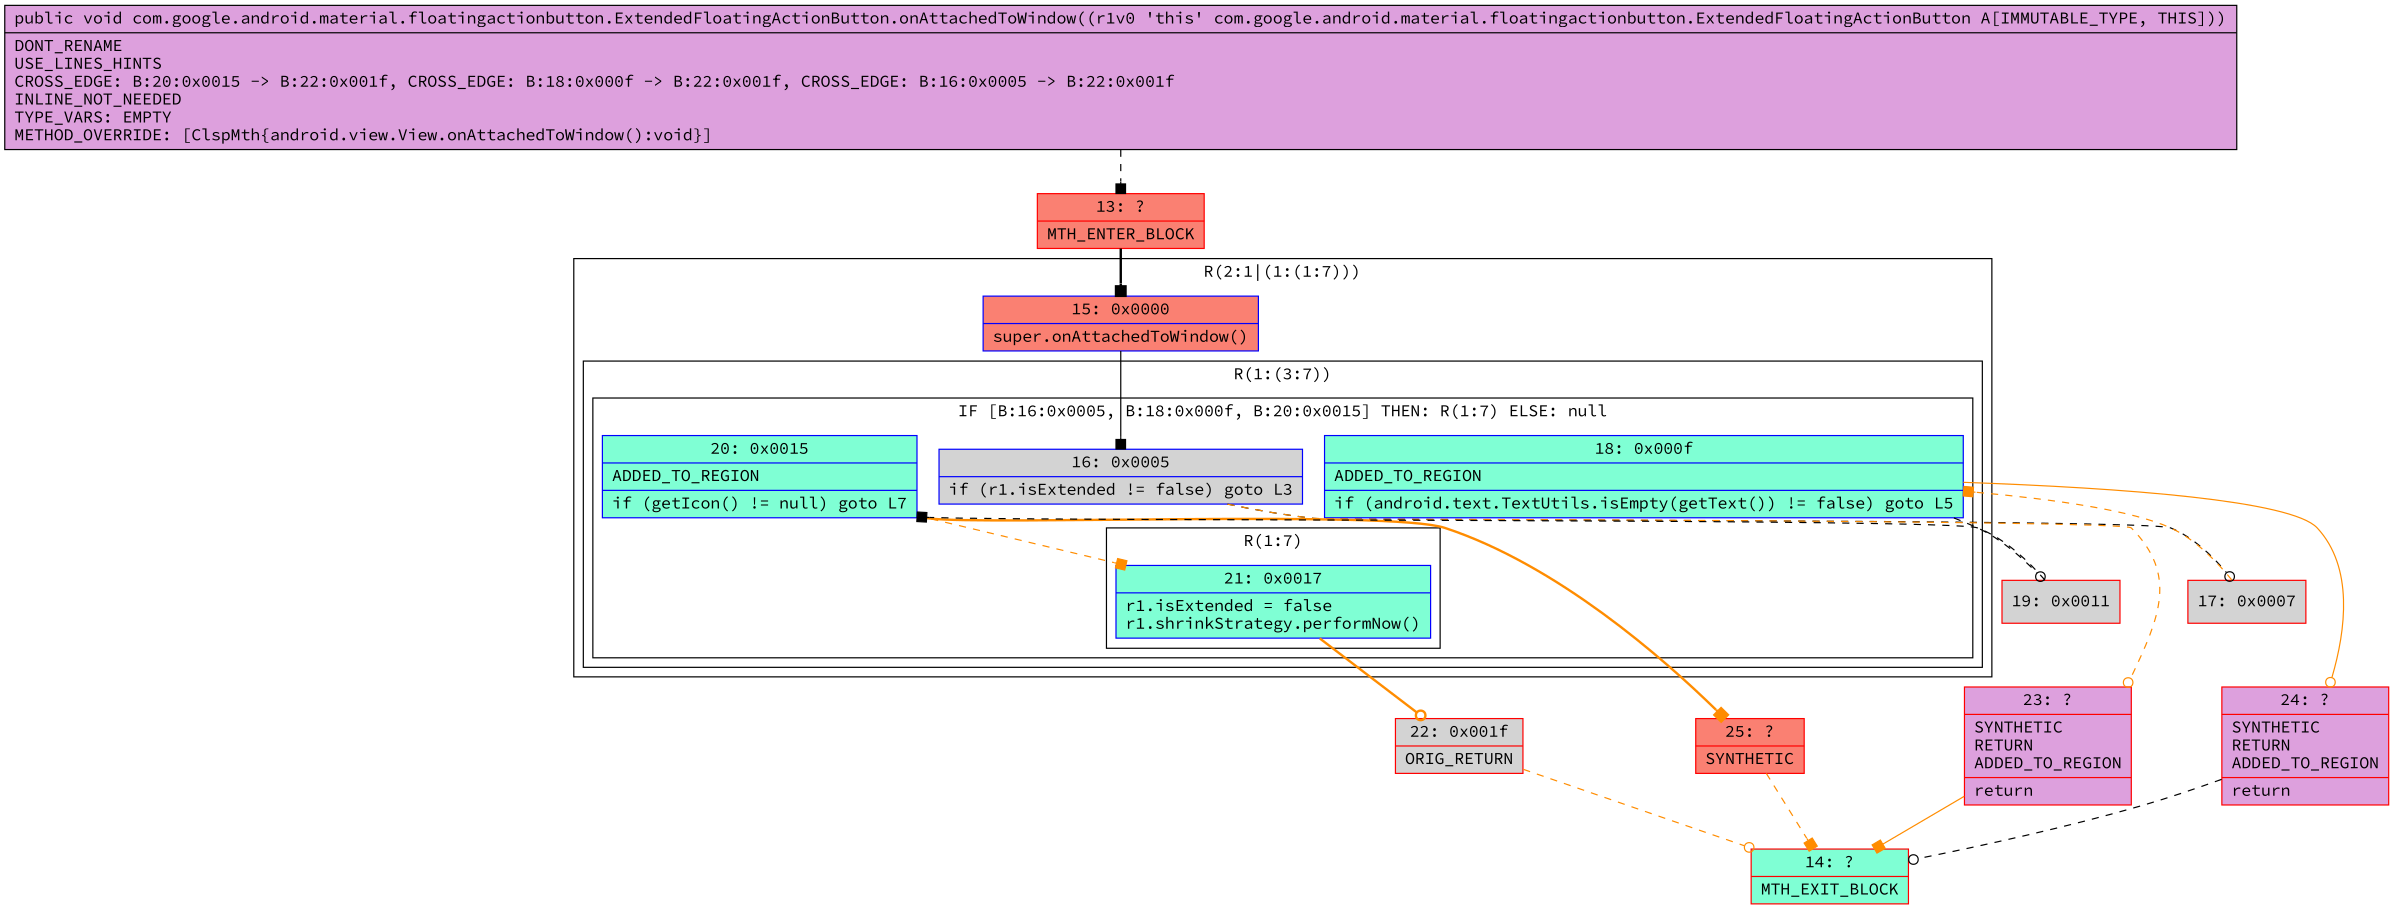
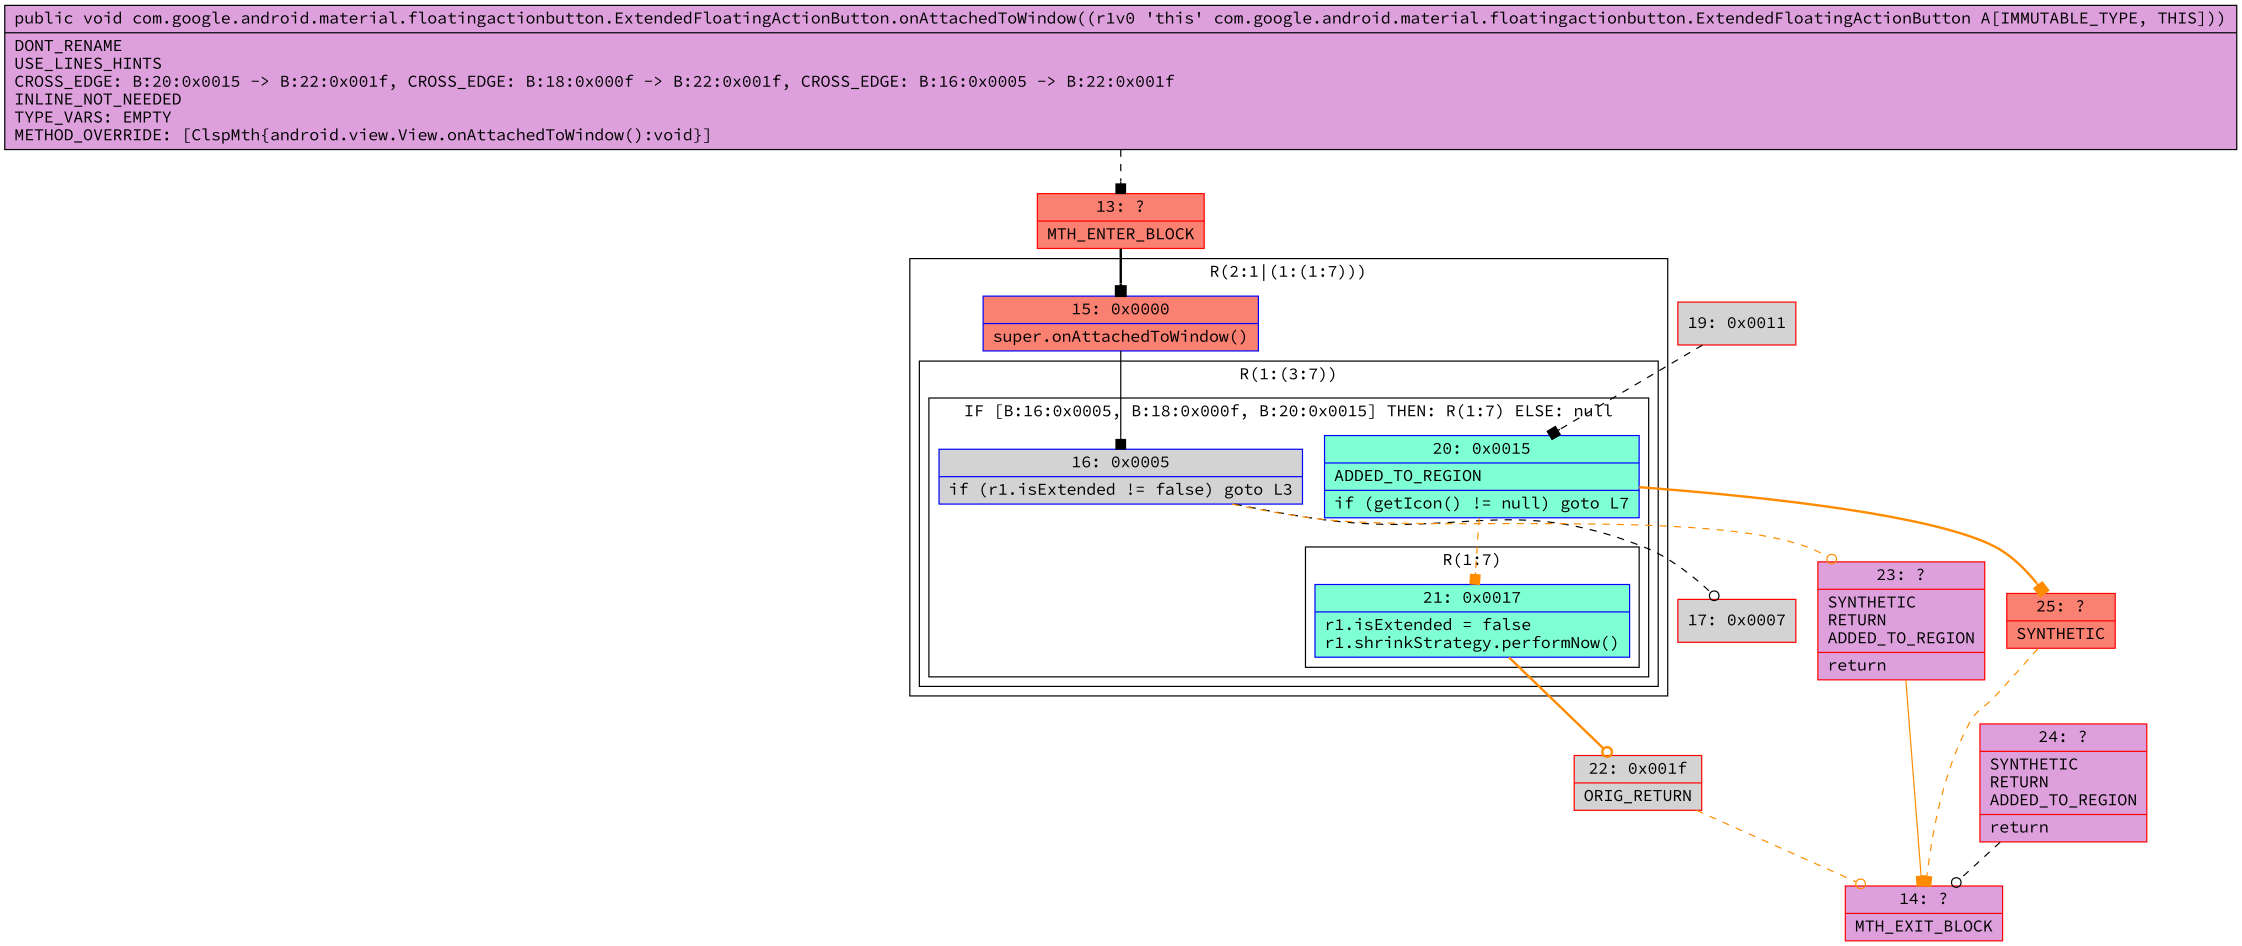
(1644, 477) -> none
(1830, 876) -> (1924, 913)
